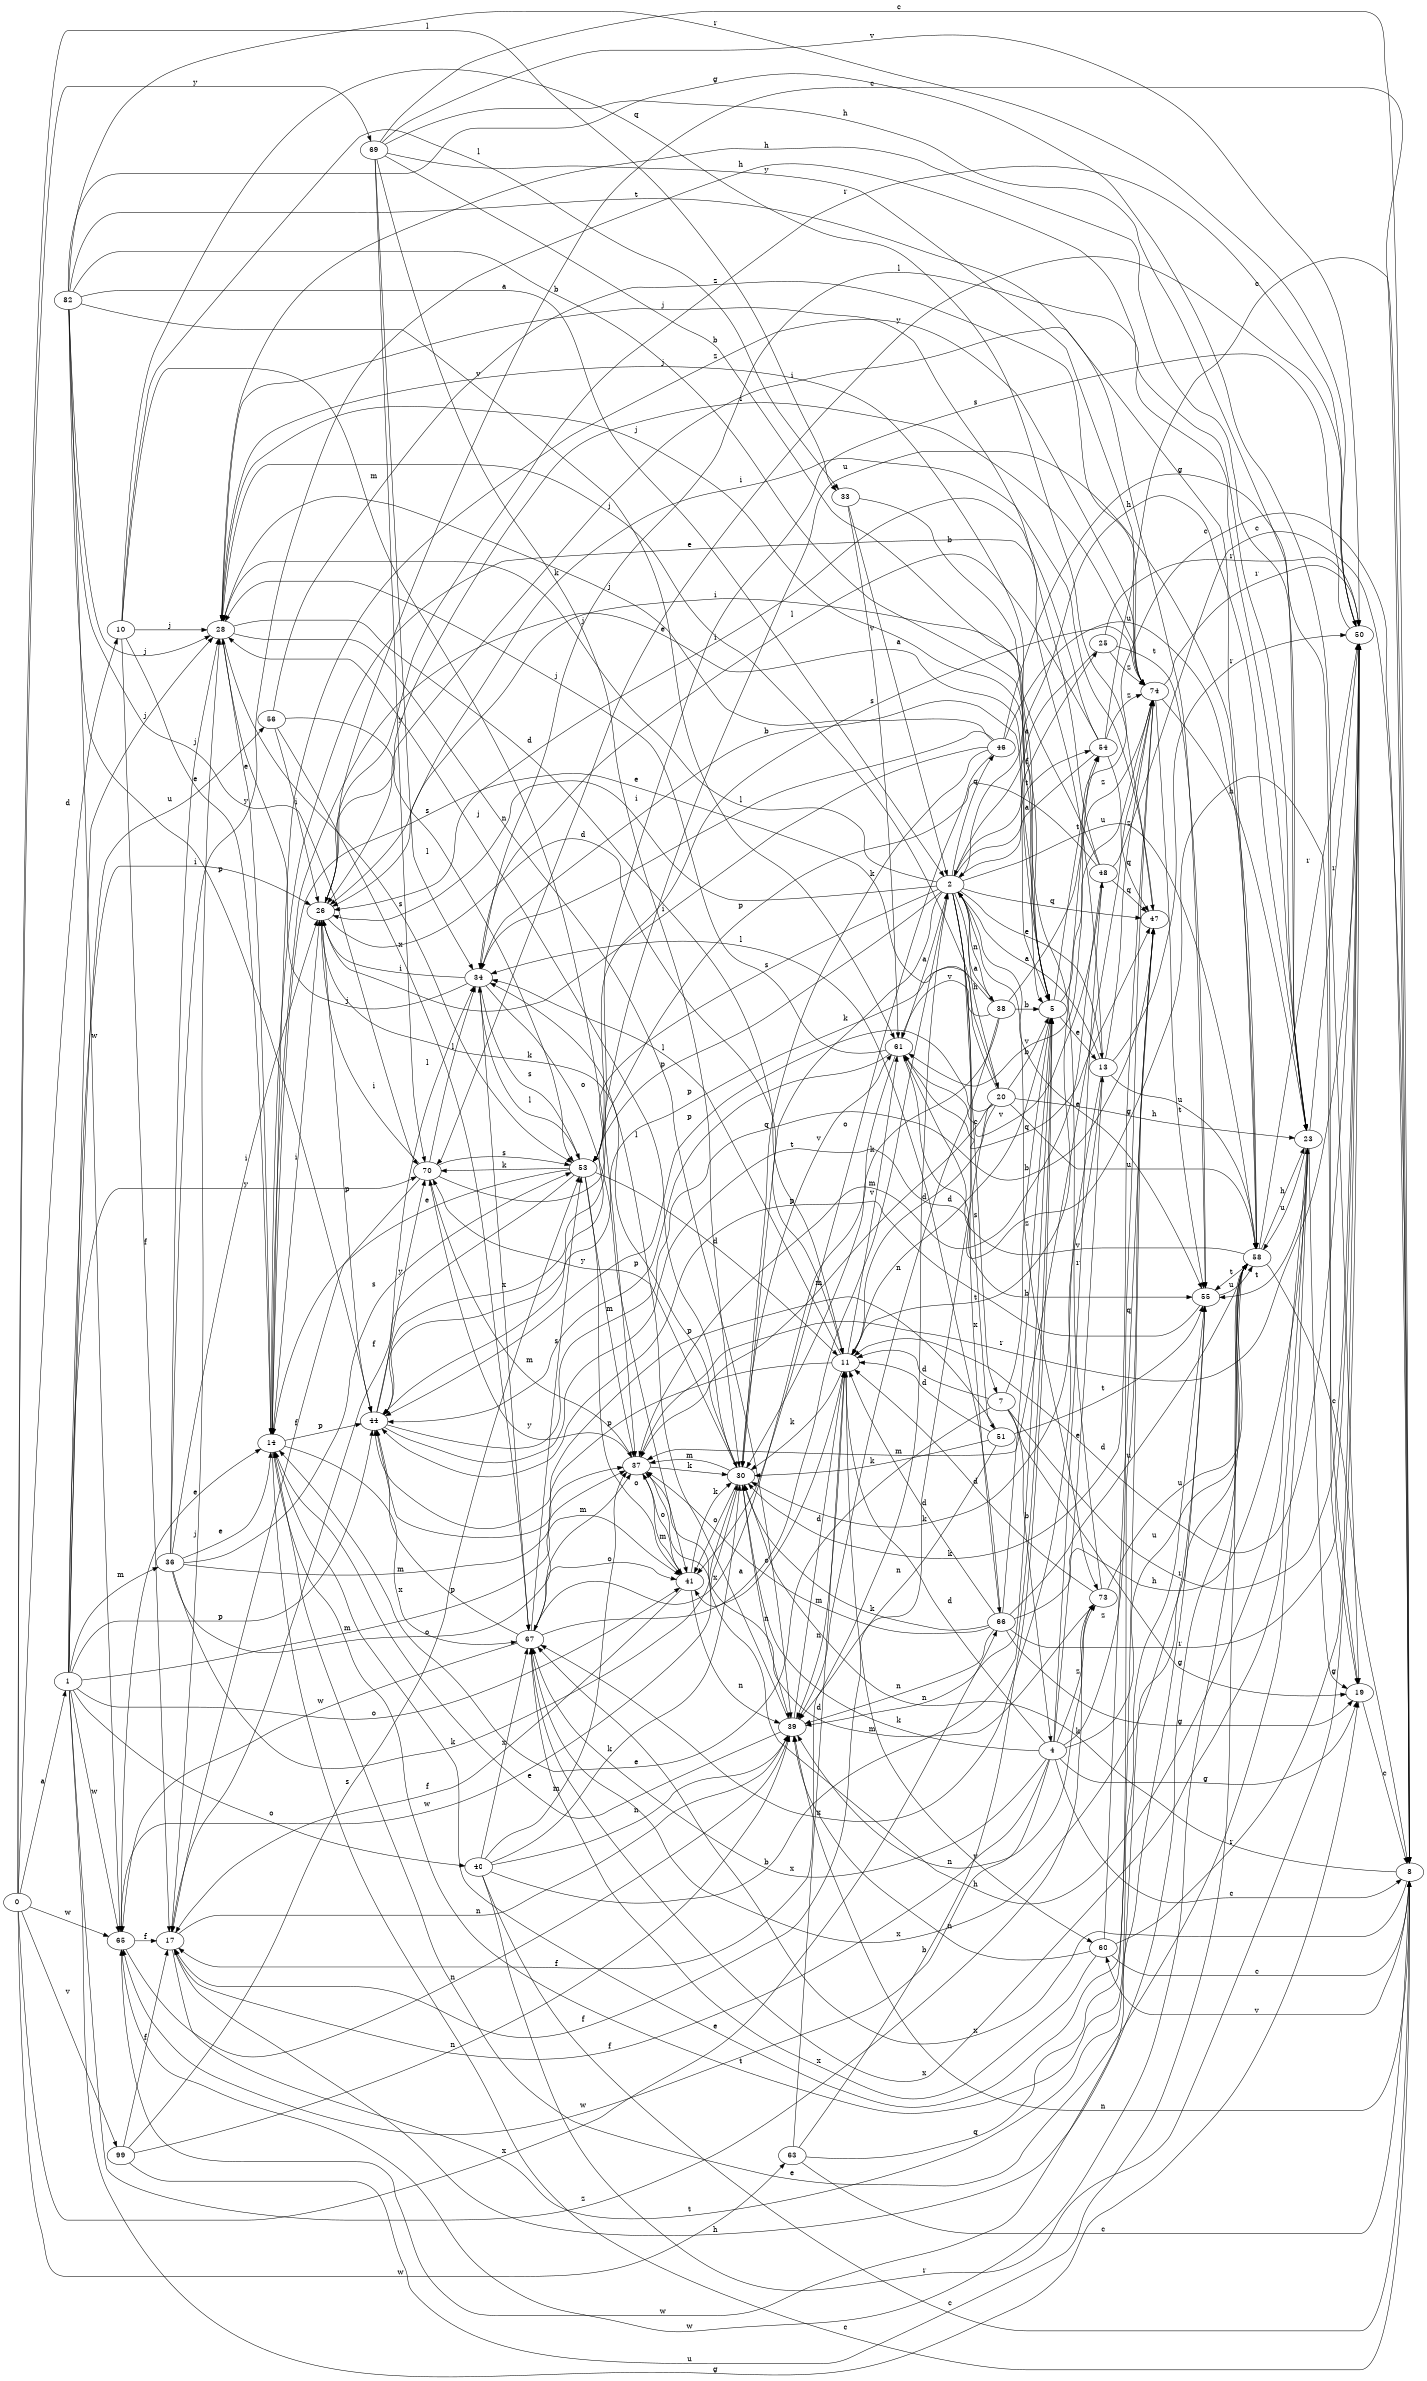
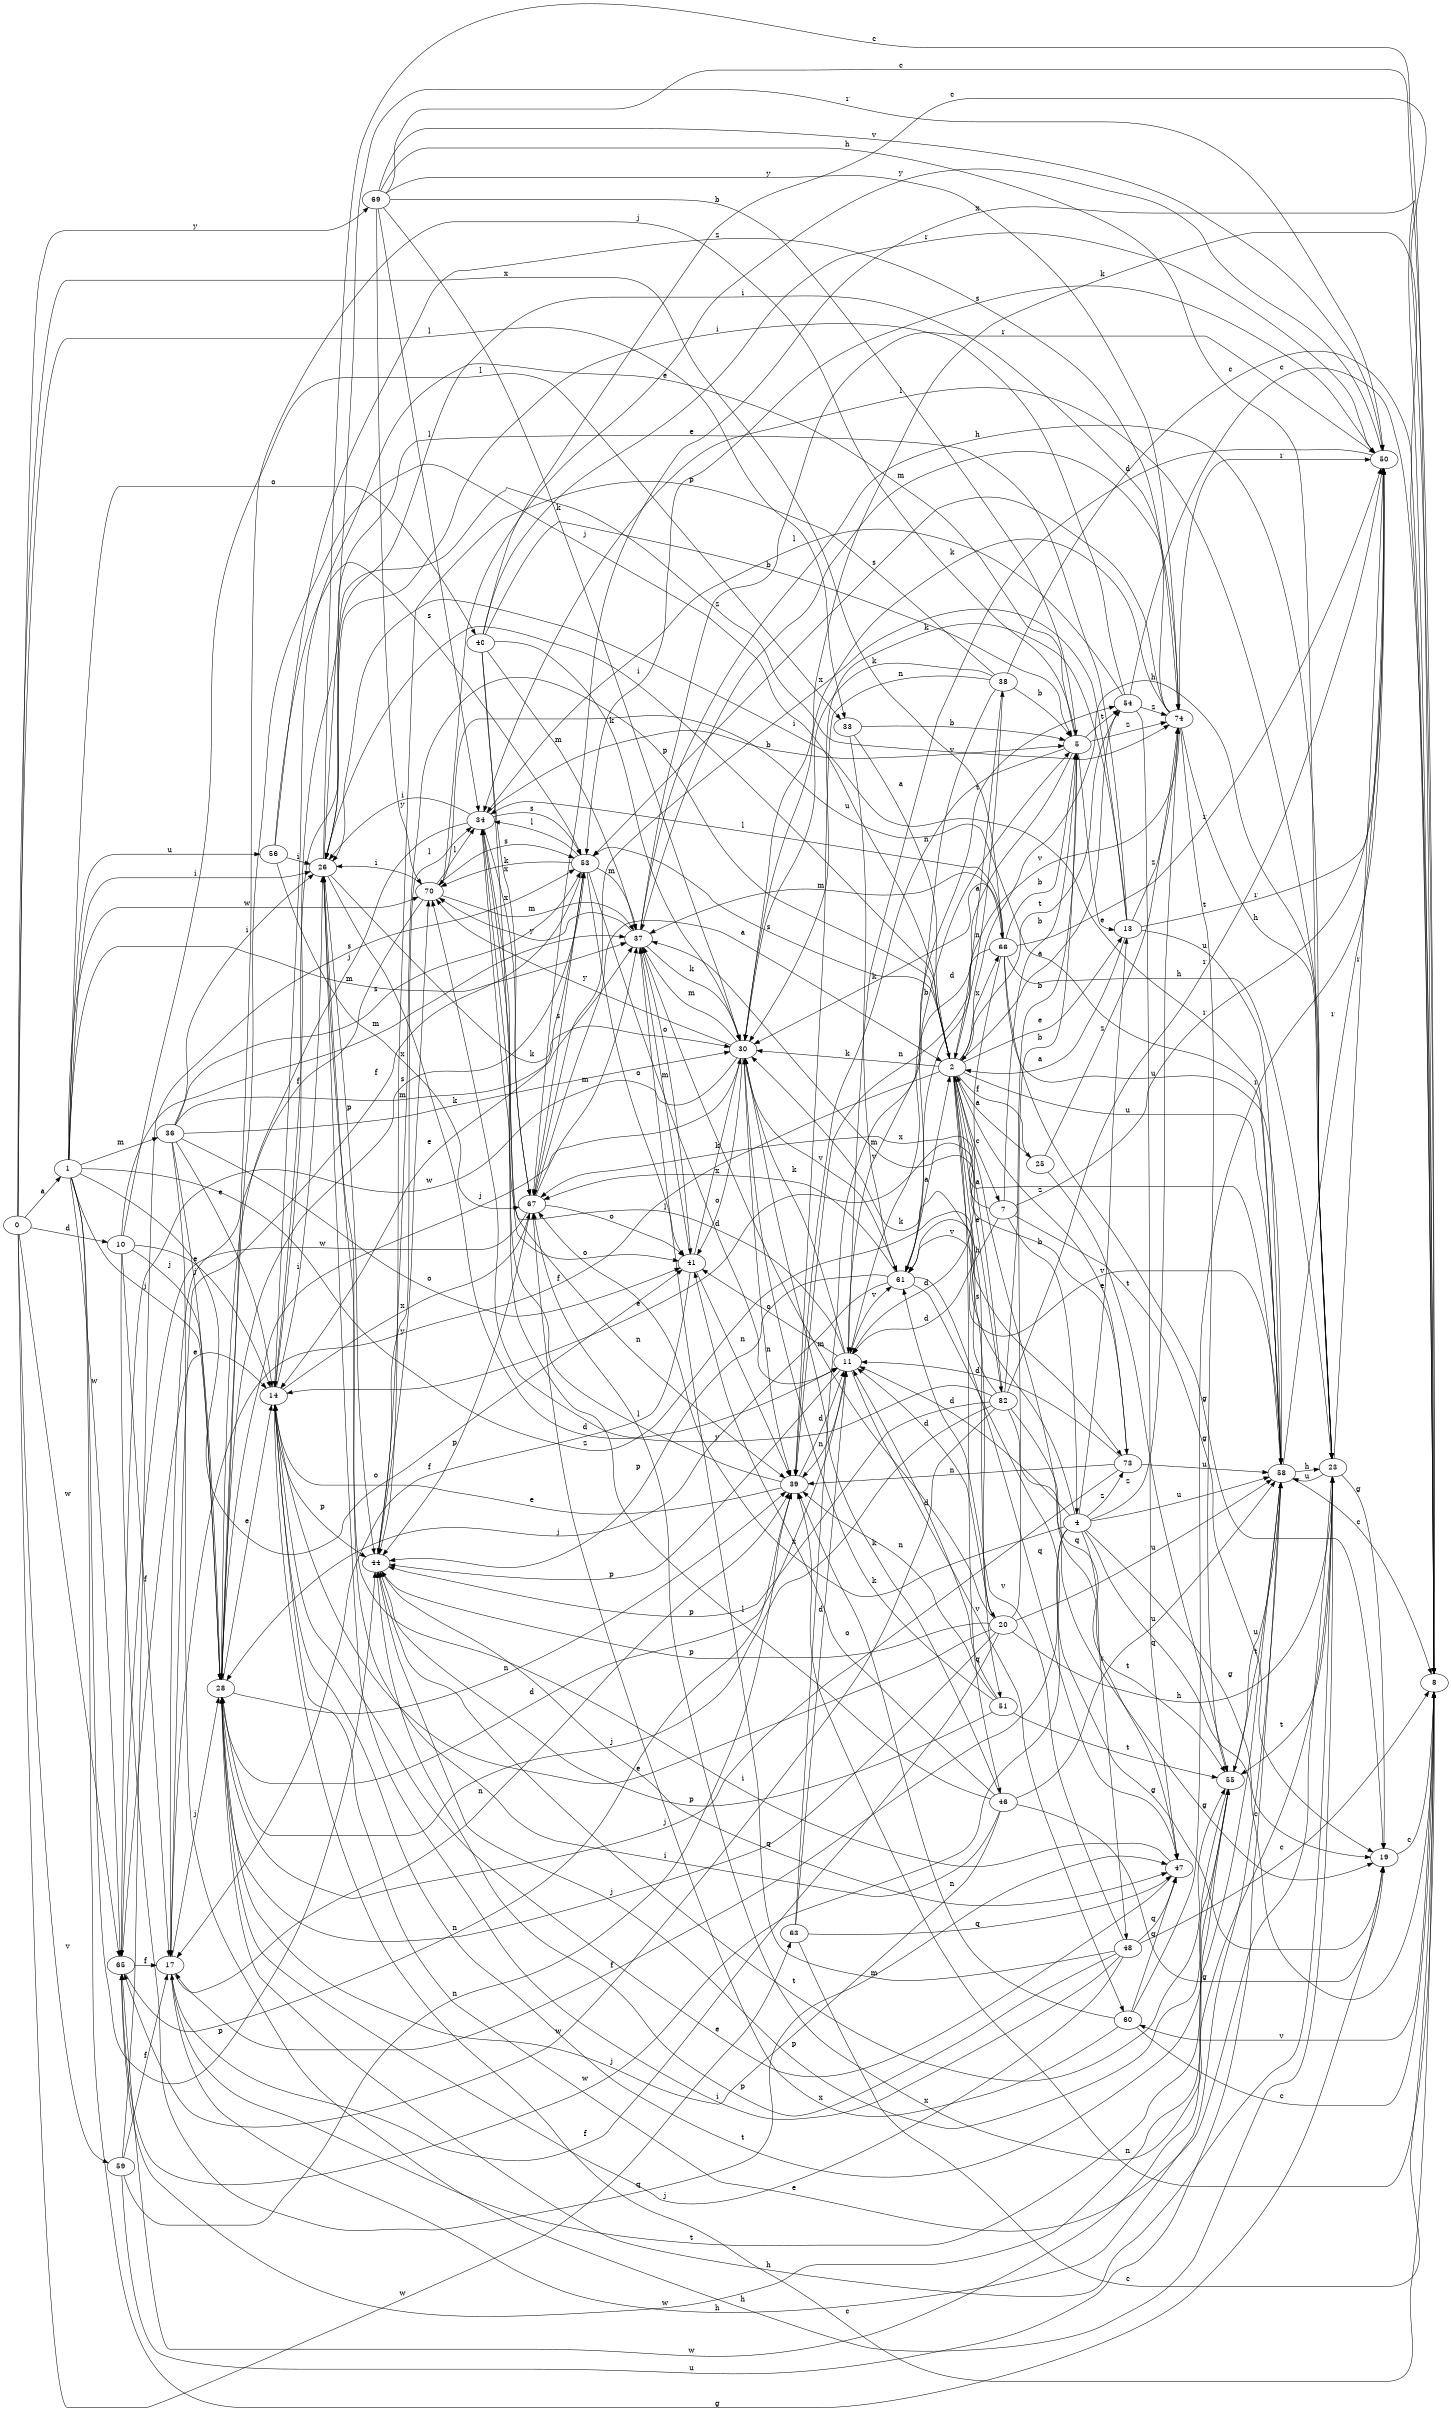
(1251, 561) -> none
(1059, 1095) -> (977, 1232)
(246, 1185) -> (247, 904)
(121, 2156) -> (121, 2167)
